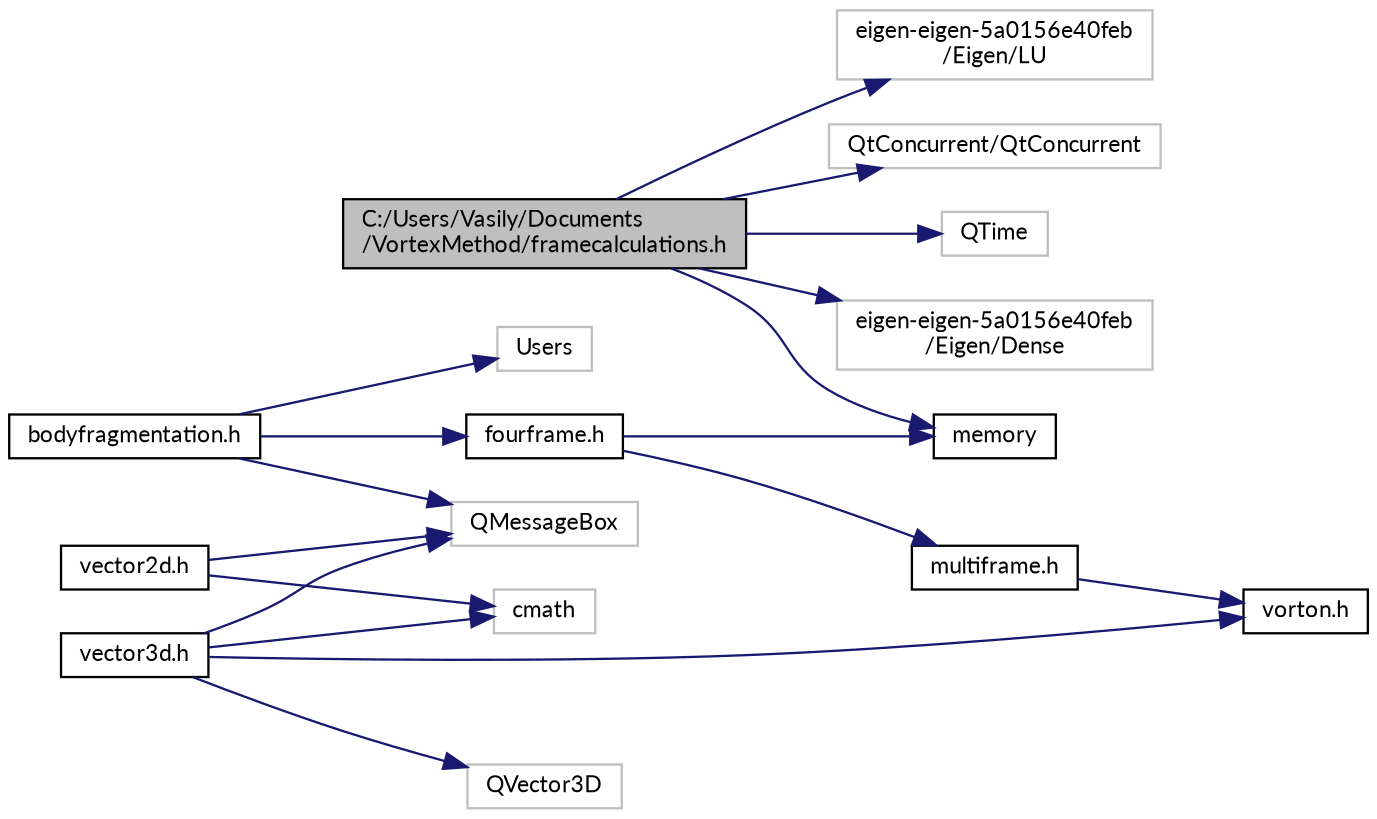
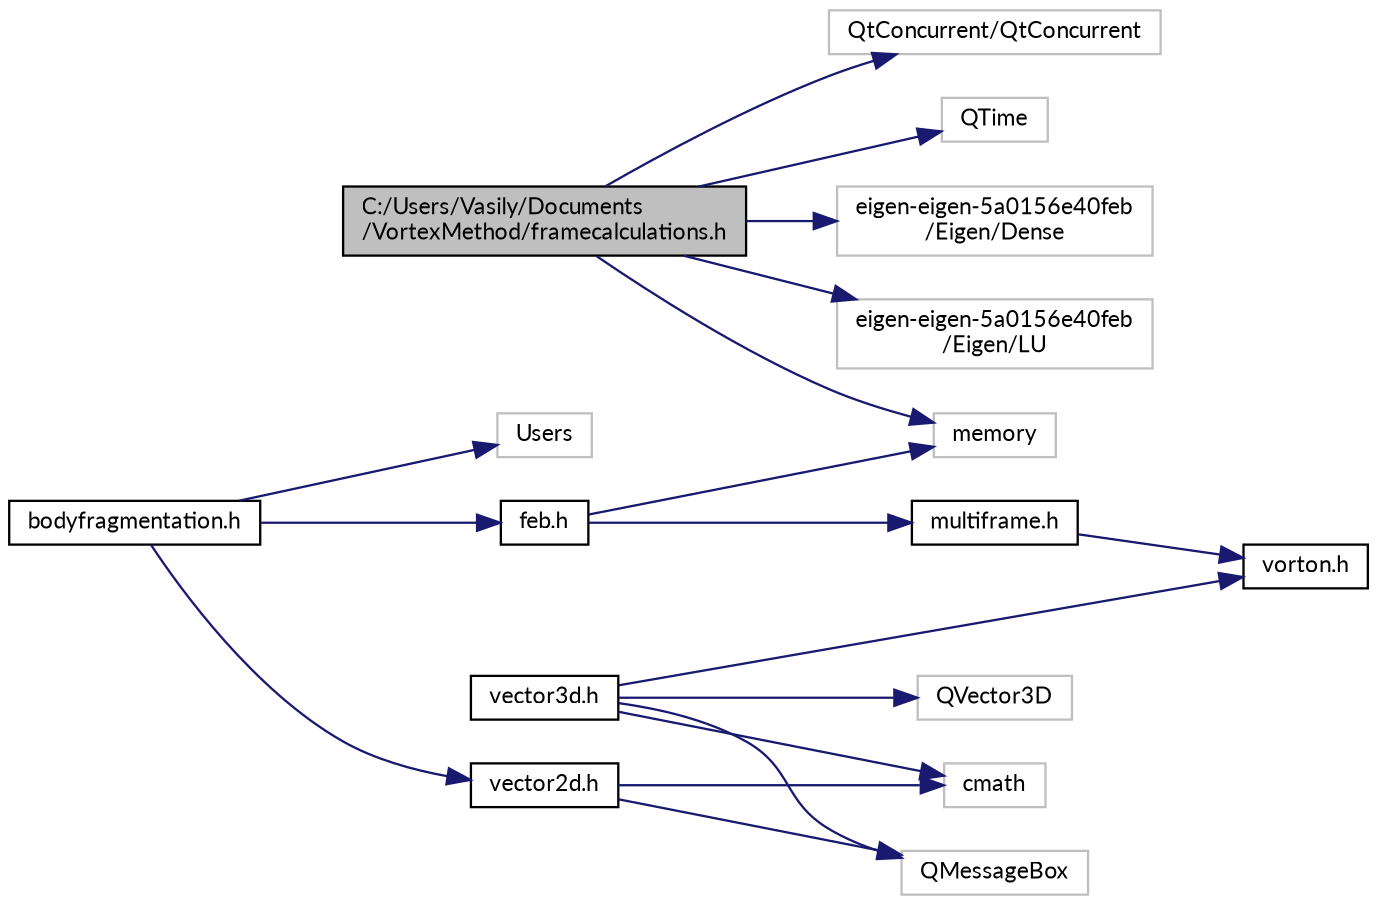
(545, 436) -> (545, 523)
(995, 436) -> (995, 435)
(334, 479) -> (276, 692)
